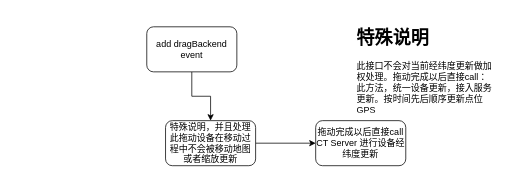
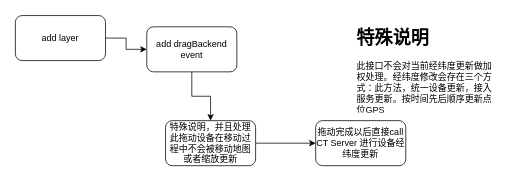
none -> (60, 38)
(425, 42) -> (425, 48)
none -> (126, 49)
